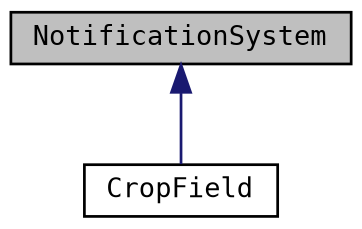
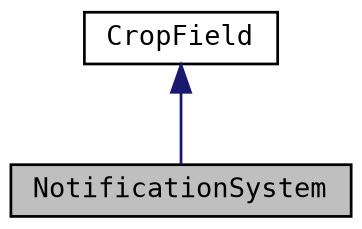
(181, 129) -> (181, 129)
